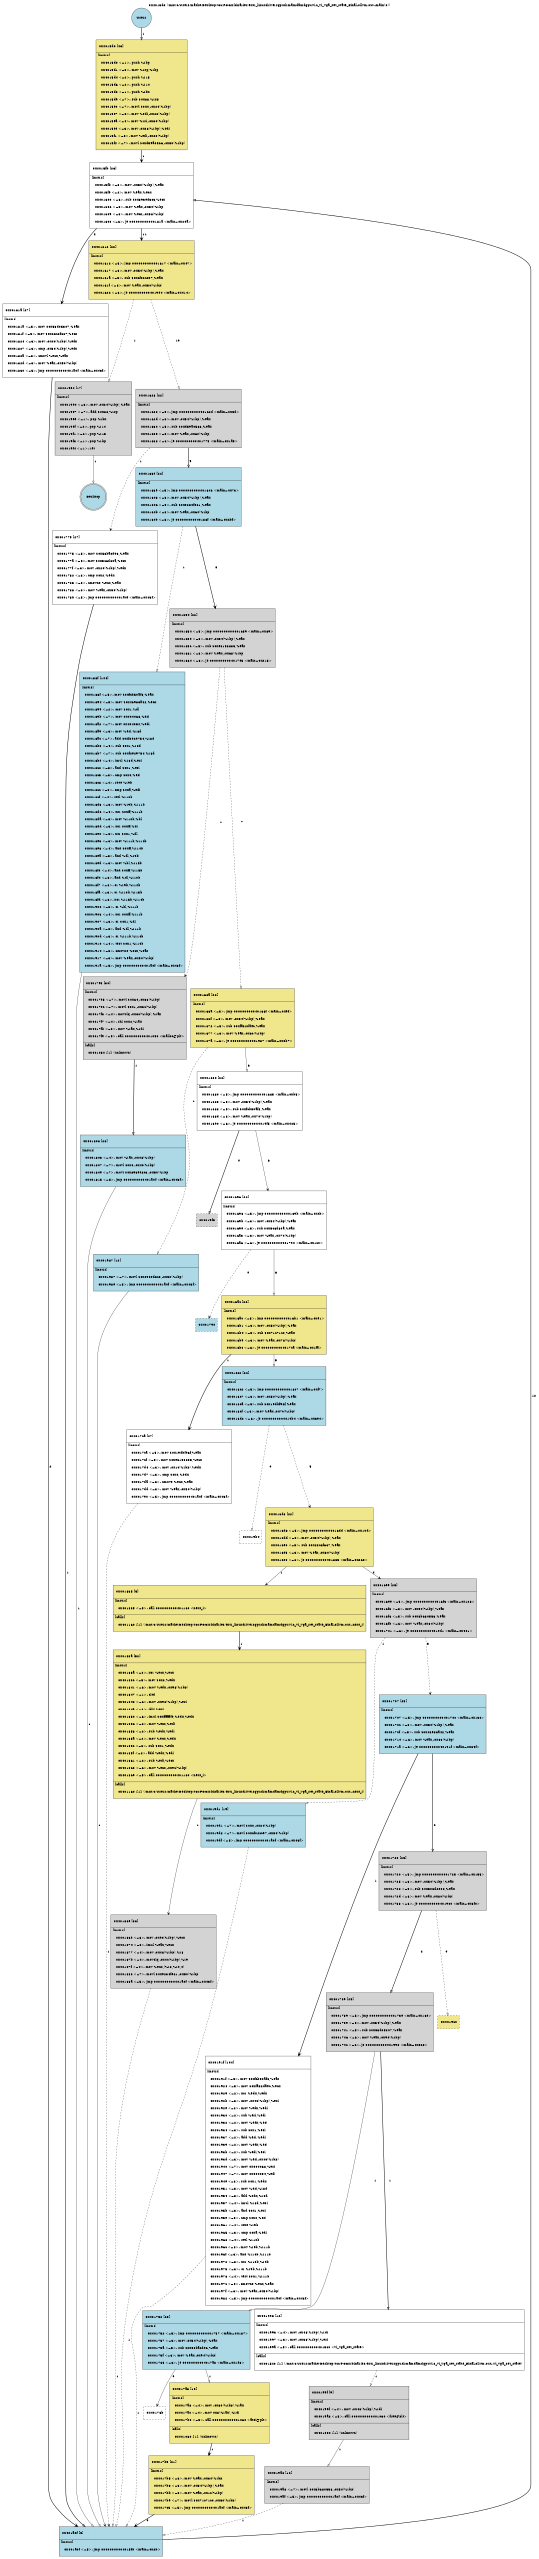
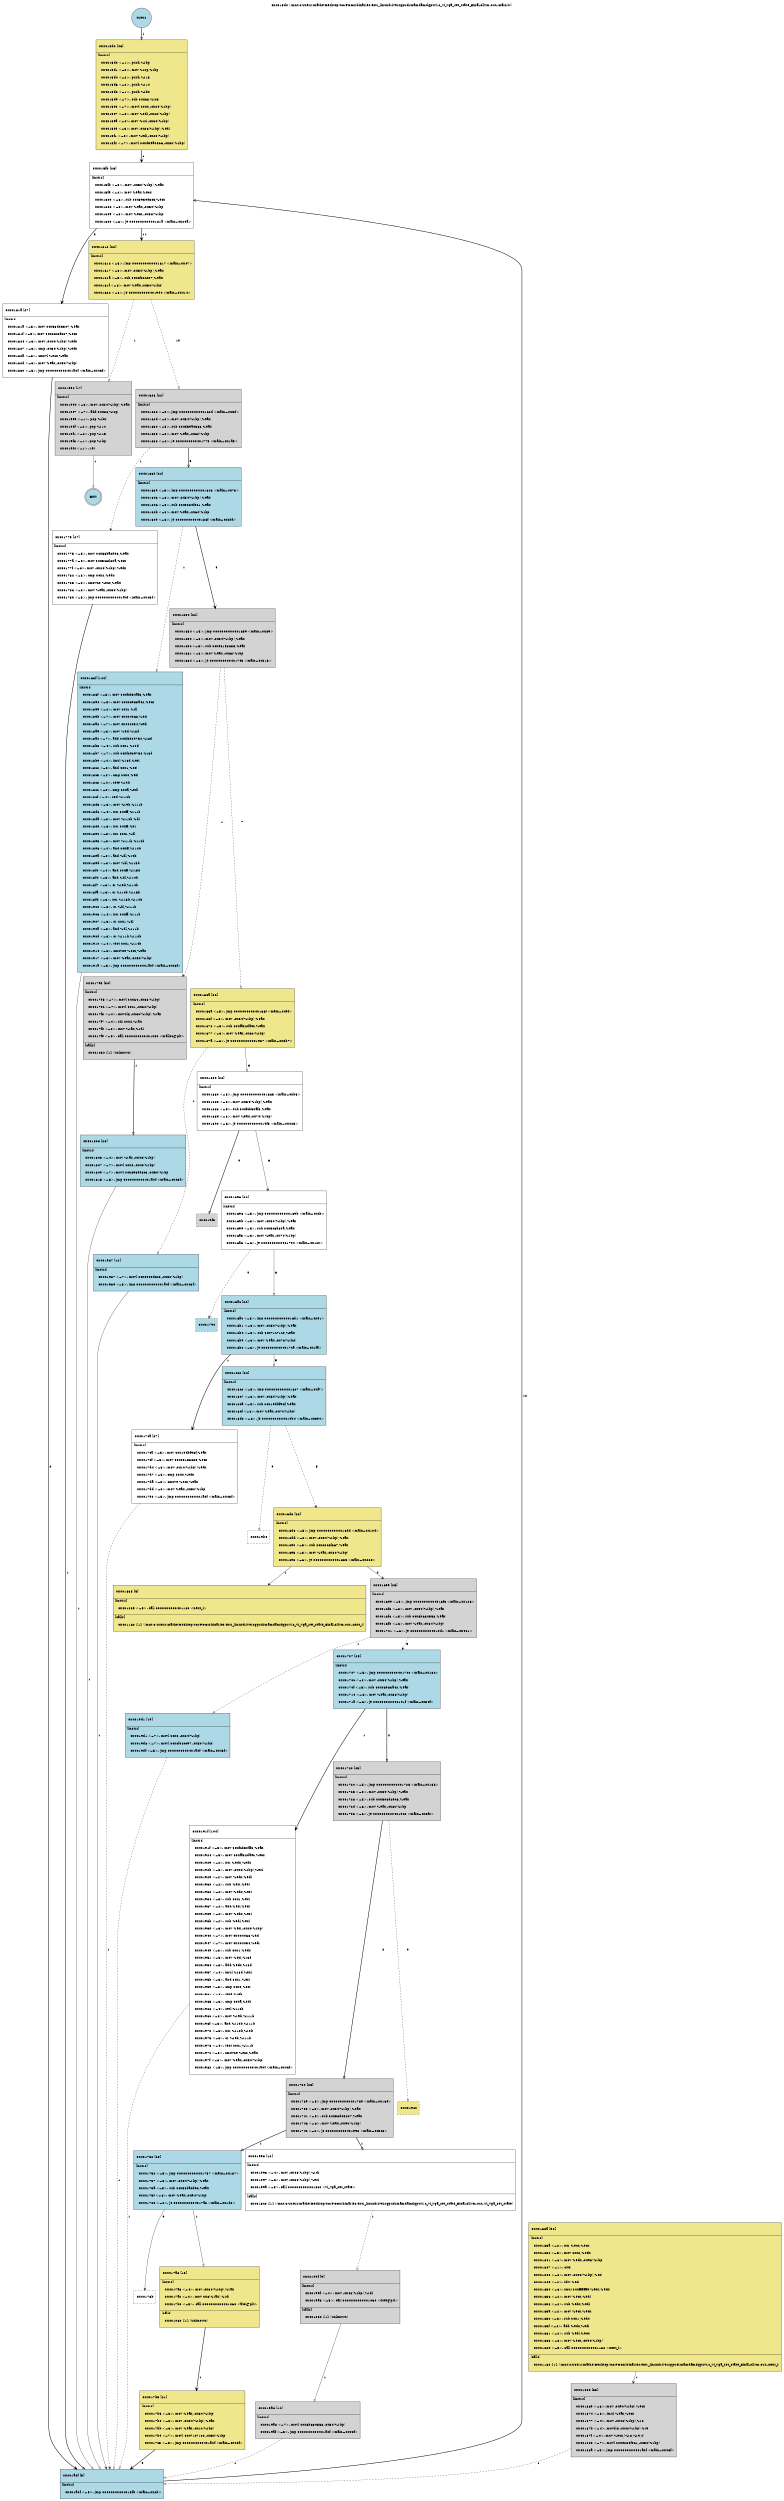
(93, 497) -> (93, 497)
(274, 1325) -> (274, 1325)
(240, 1639) -> none
(344, 2211) -> (264, 2140)
